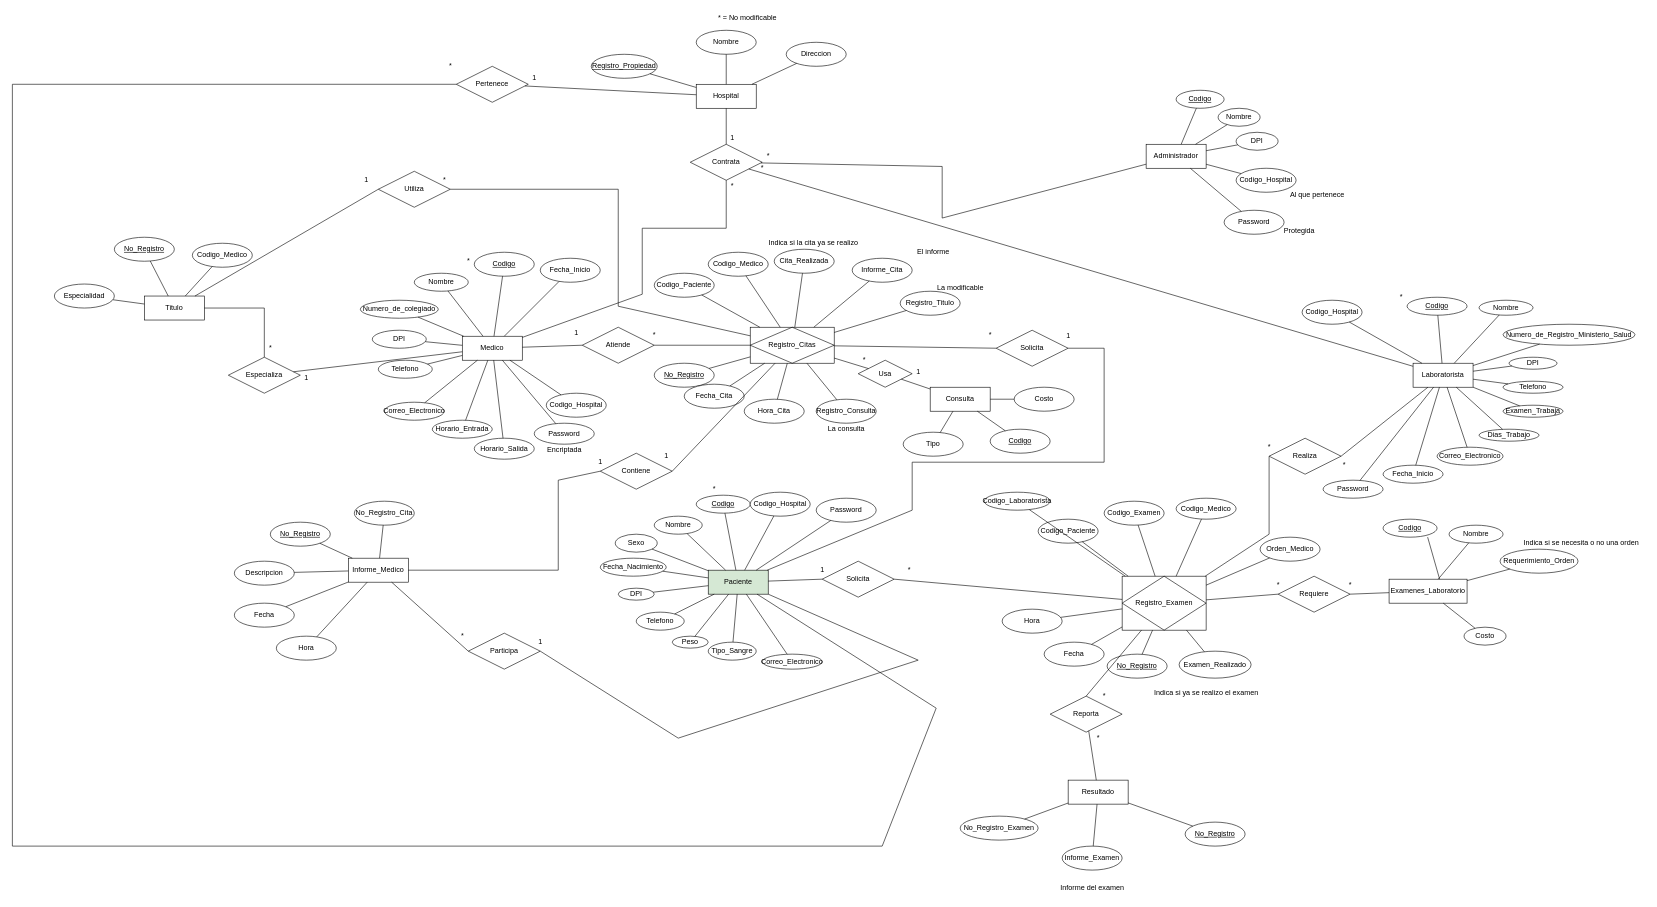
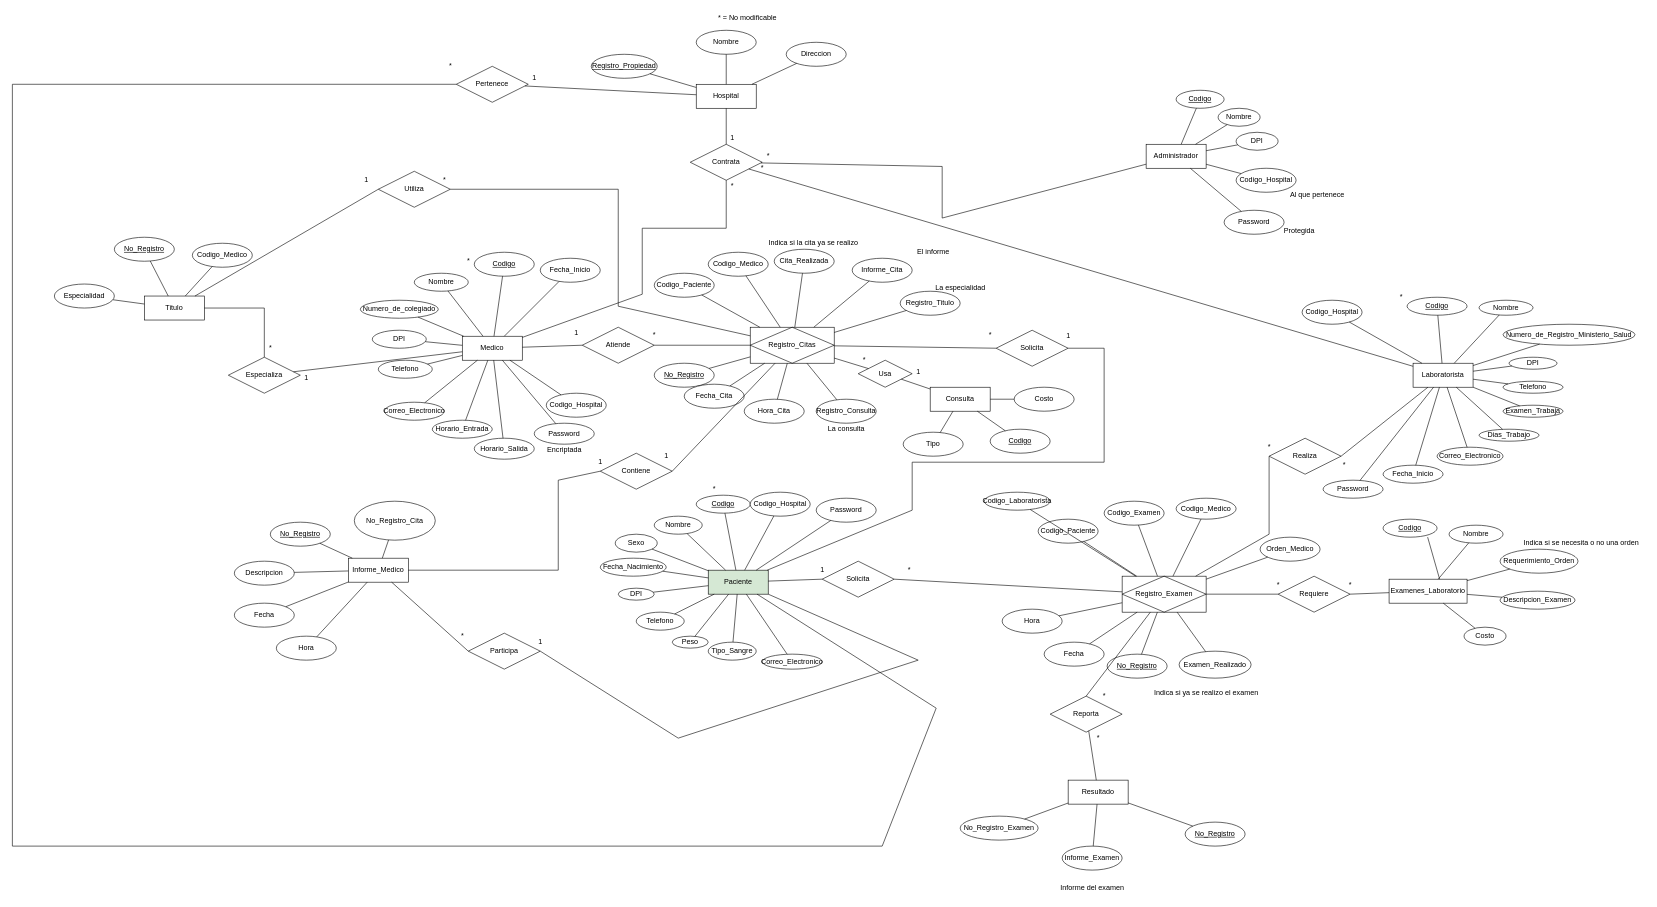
(961, 288) -> (961, 288)
(384, 513) -> (395, 521)
none -> (1484, 596)
none -> (1538, 600)
(1164, 603) -> (1164, 594)
